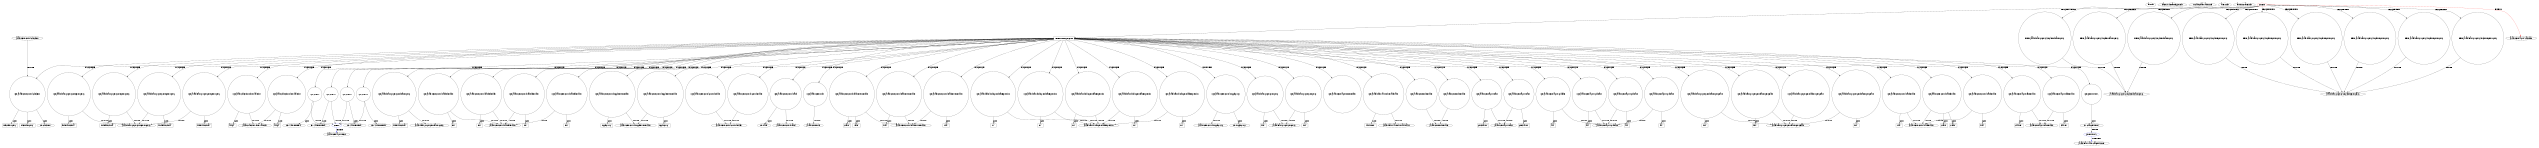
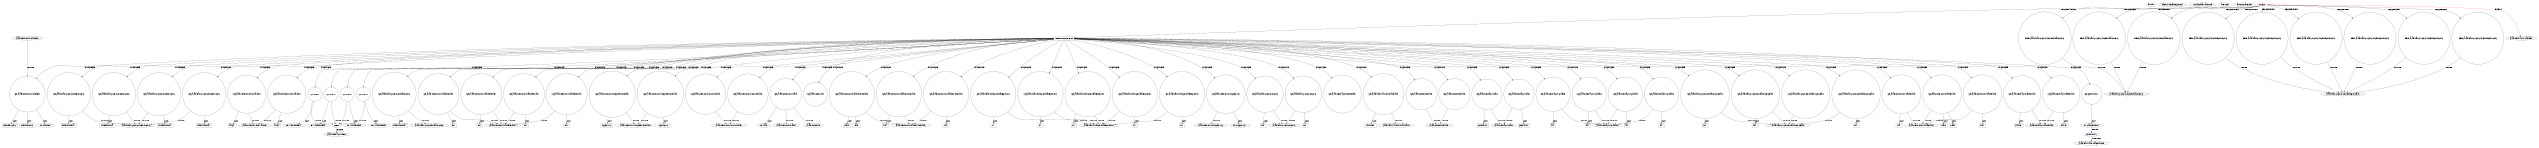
(1207, 67) -> (1207, 67)
(814, 114) -> (801, 116)
